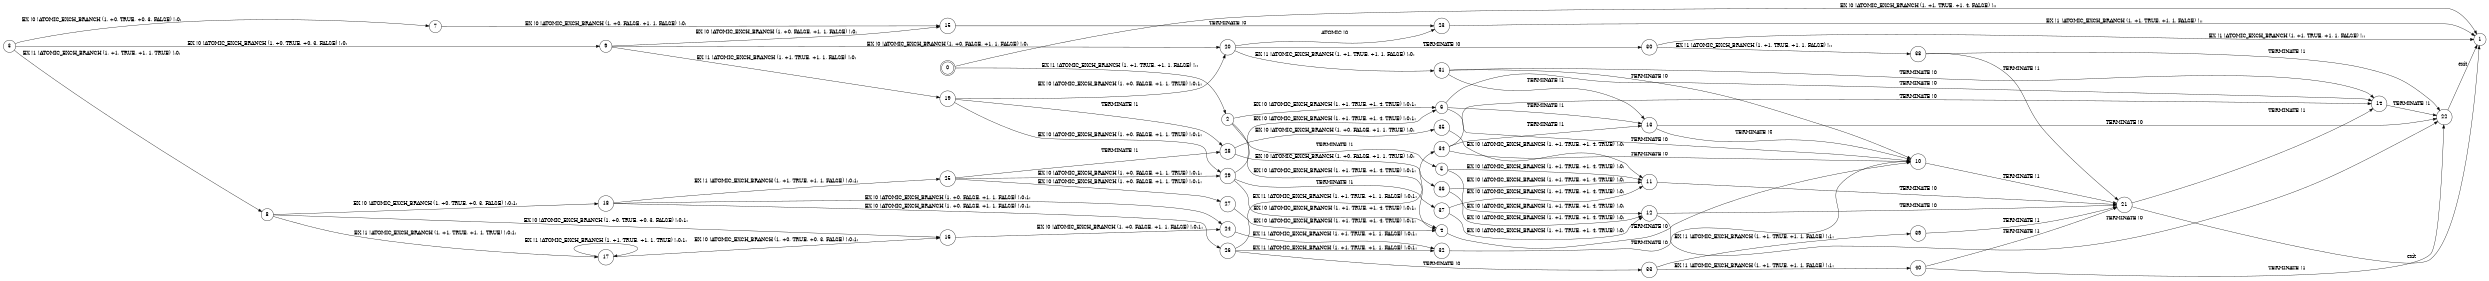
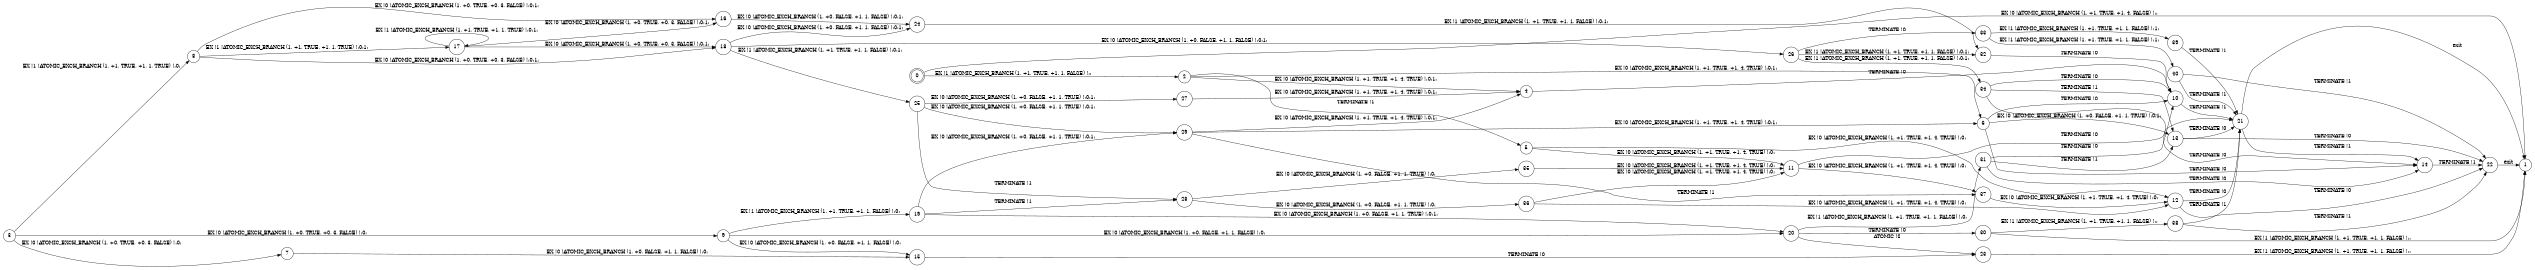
none -> (588, 47)
(1546, 106) -> (2079, 116)
(1782, 140) -> (2208, 136)
(1545, 200) -> (1886, 175)
